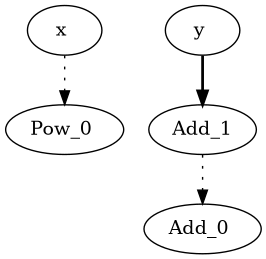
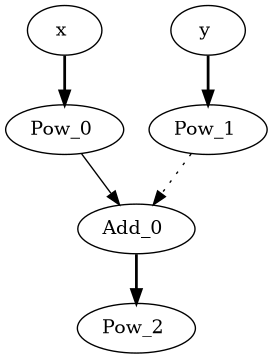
(65, 73) -> (65, 73)
(203, 130) -> (208, 130)
none -> (96, 174)
none -> (136, 328)
